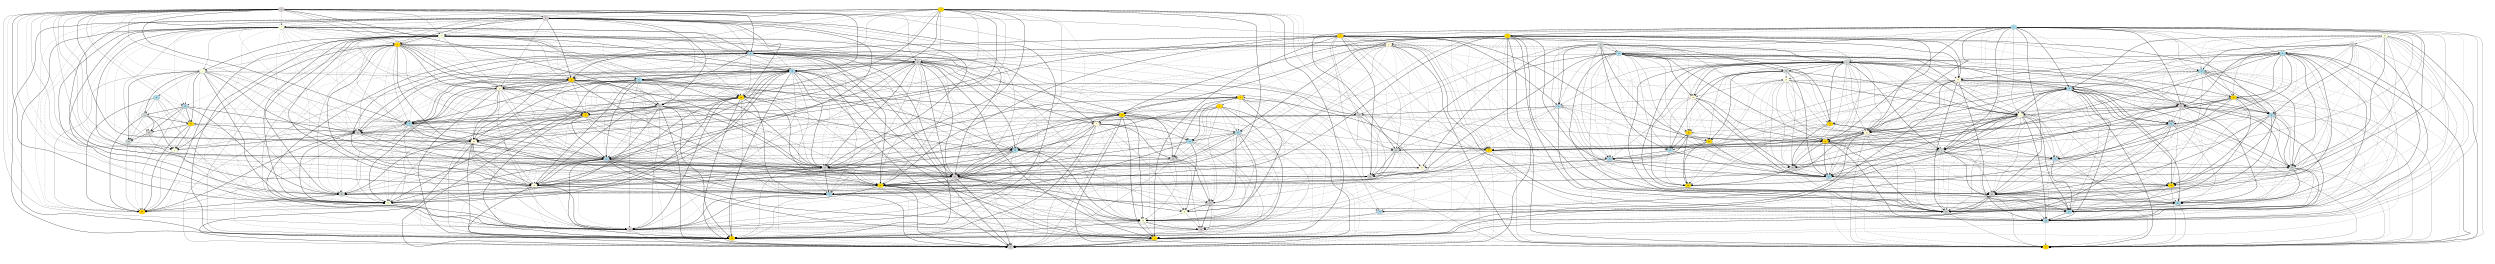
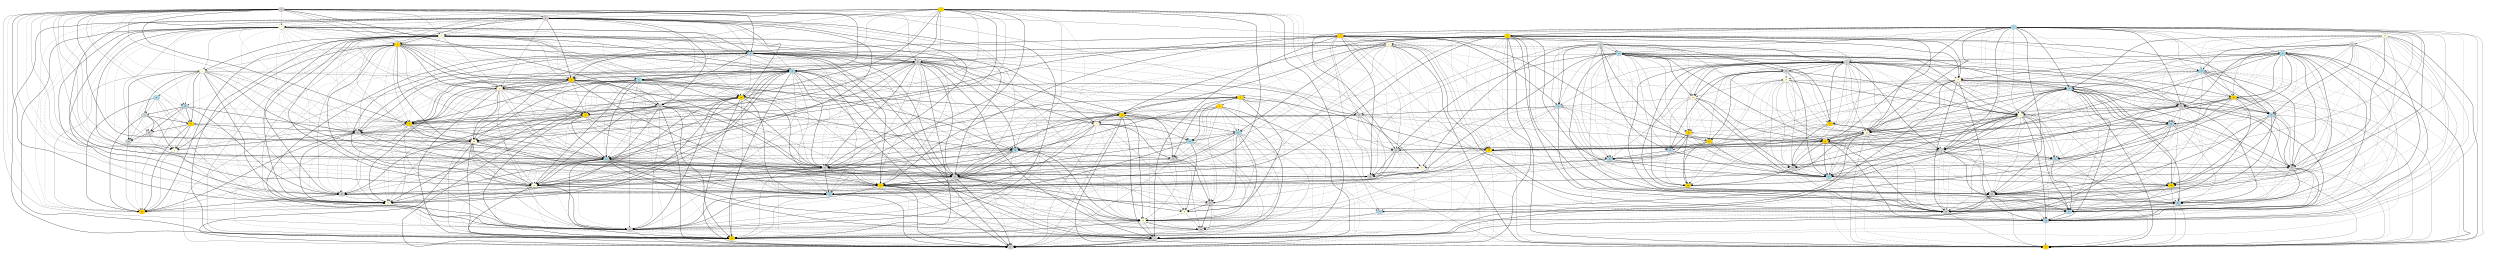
(409, 124) -> (409, 124)
(937, 232) -> none
(1155, 238) -> (1155, 238)
